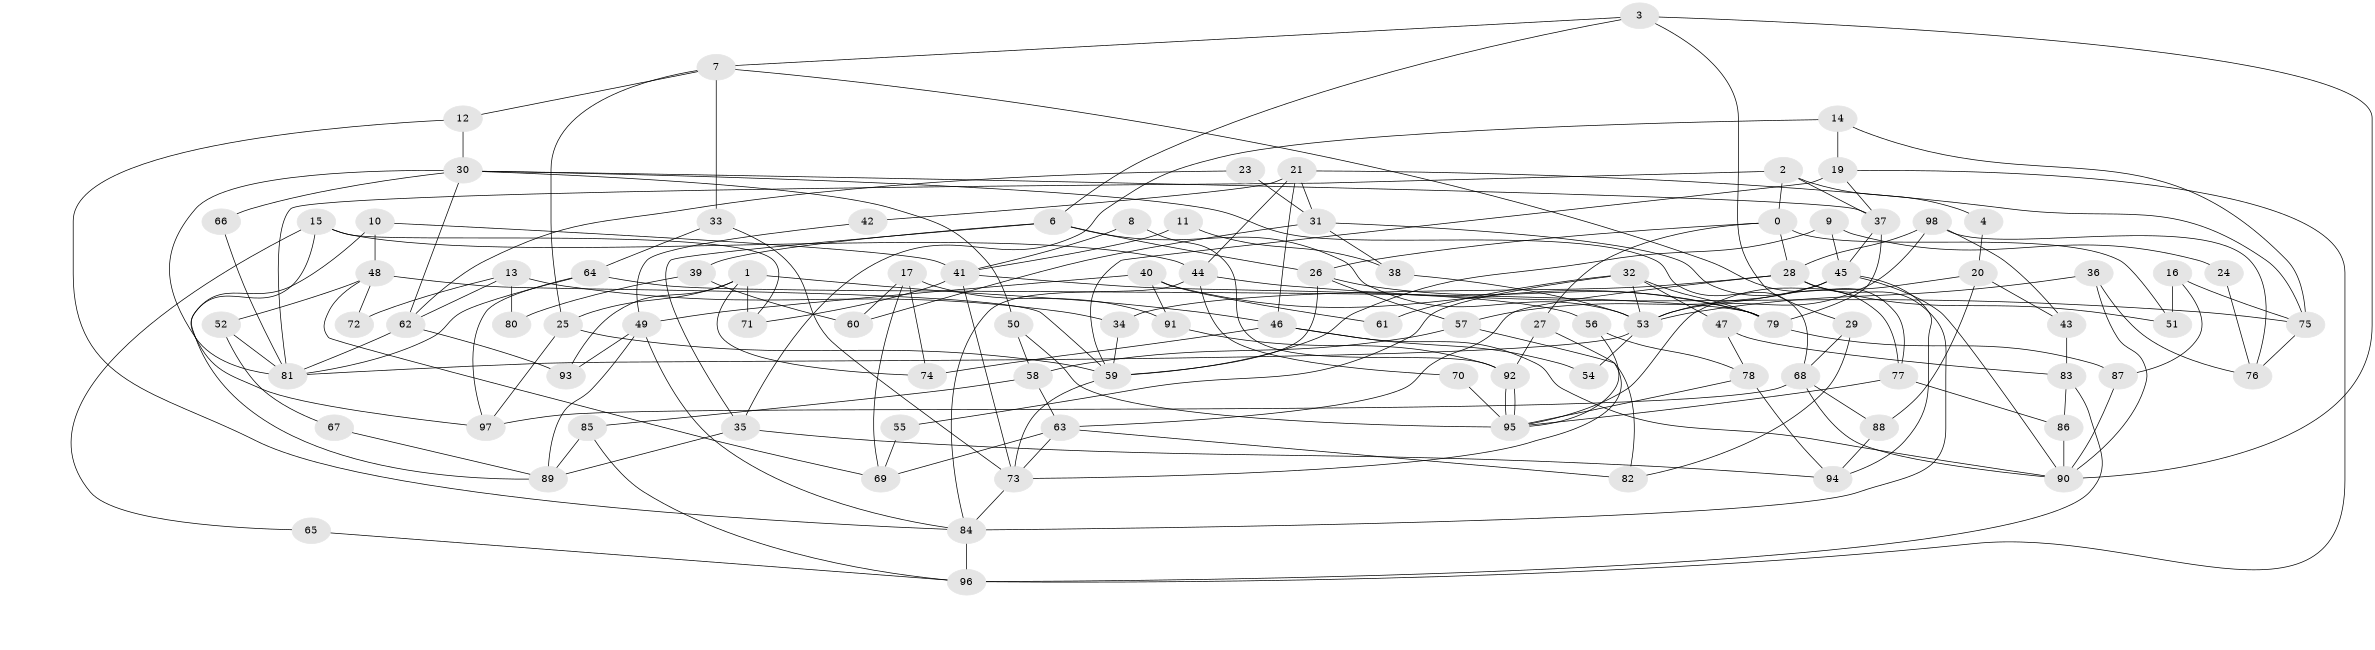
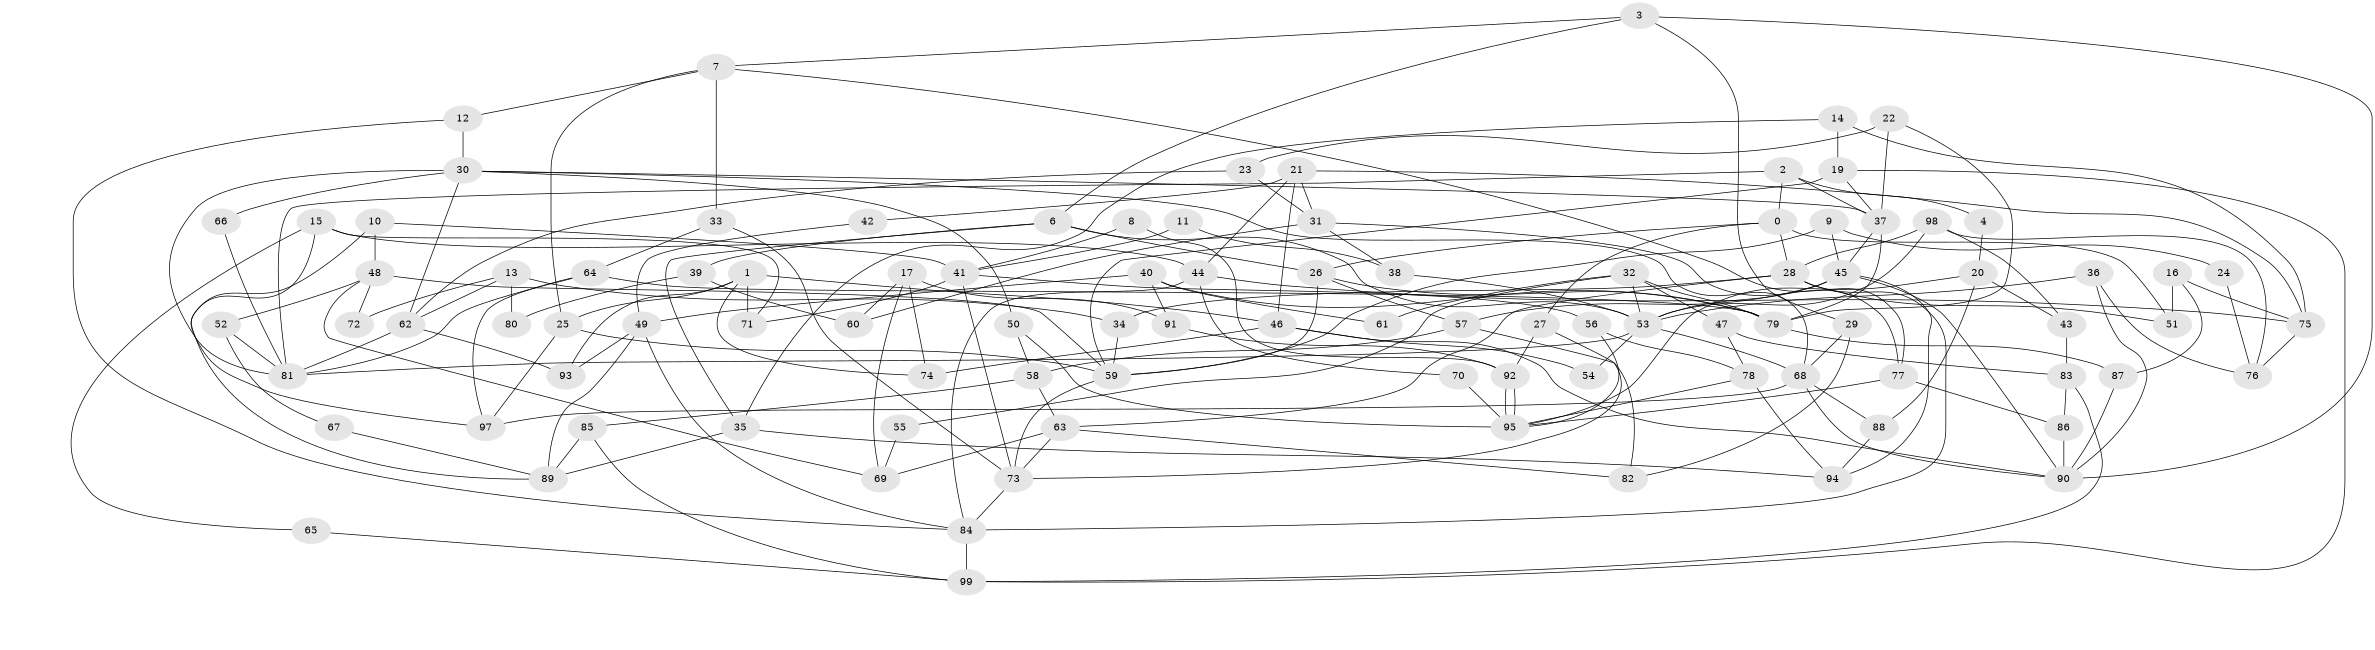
none -> (1889, 119)
none -> (1724, 347)
(967, 582) -> (967, 582)
